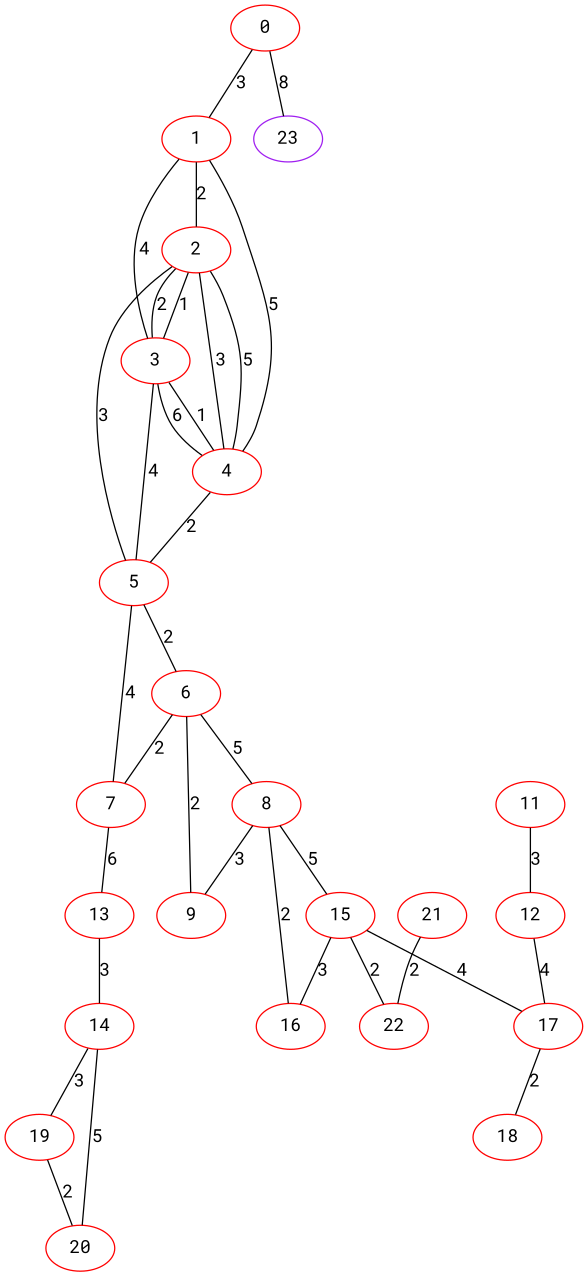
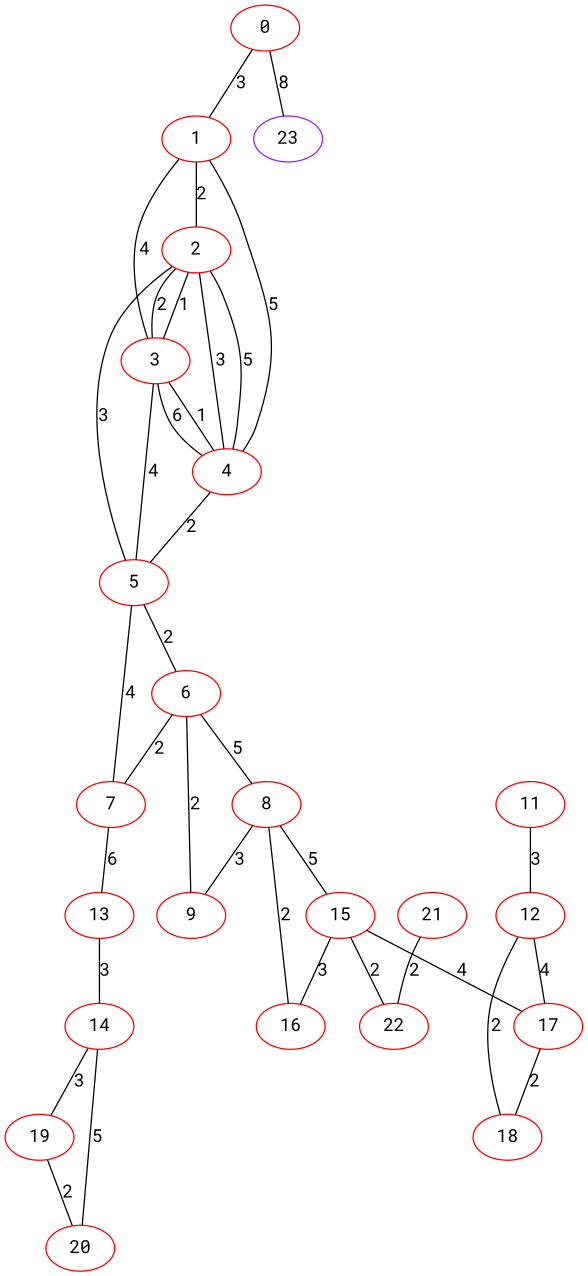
none -> (488, 1024)
